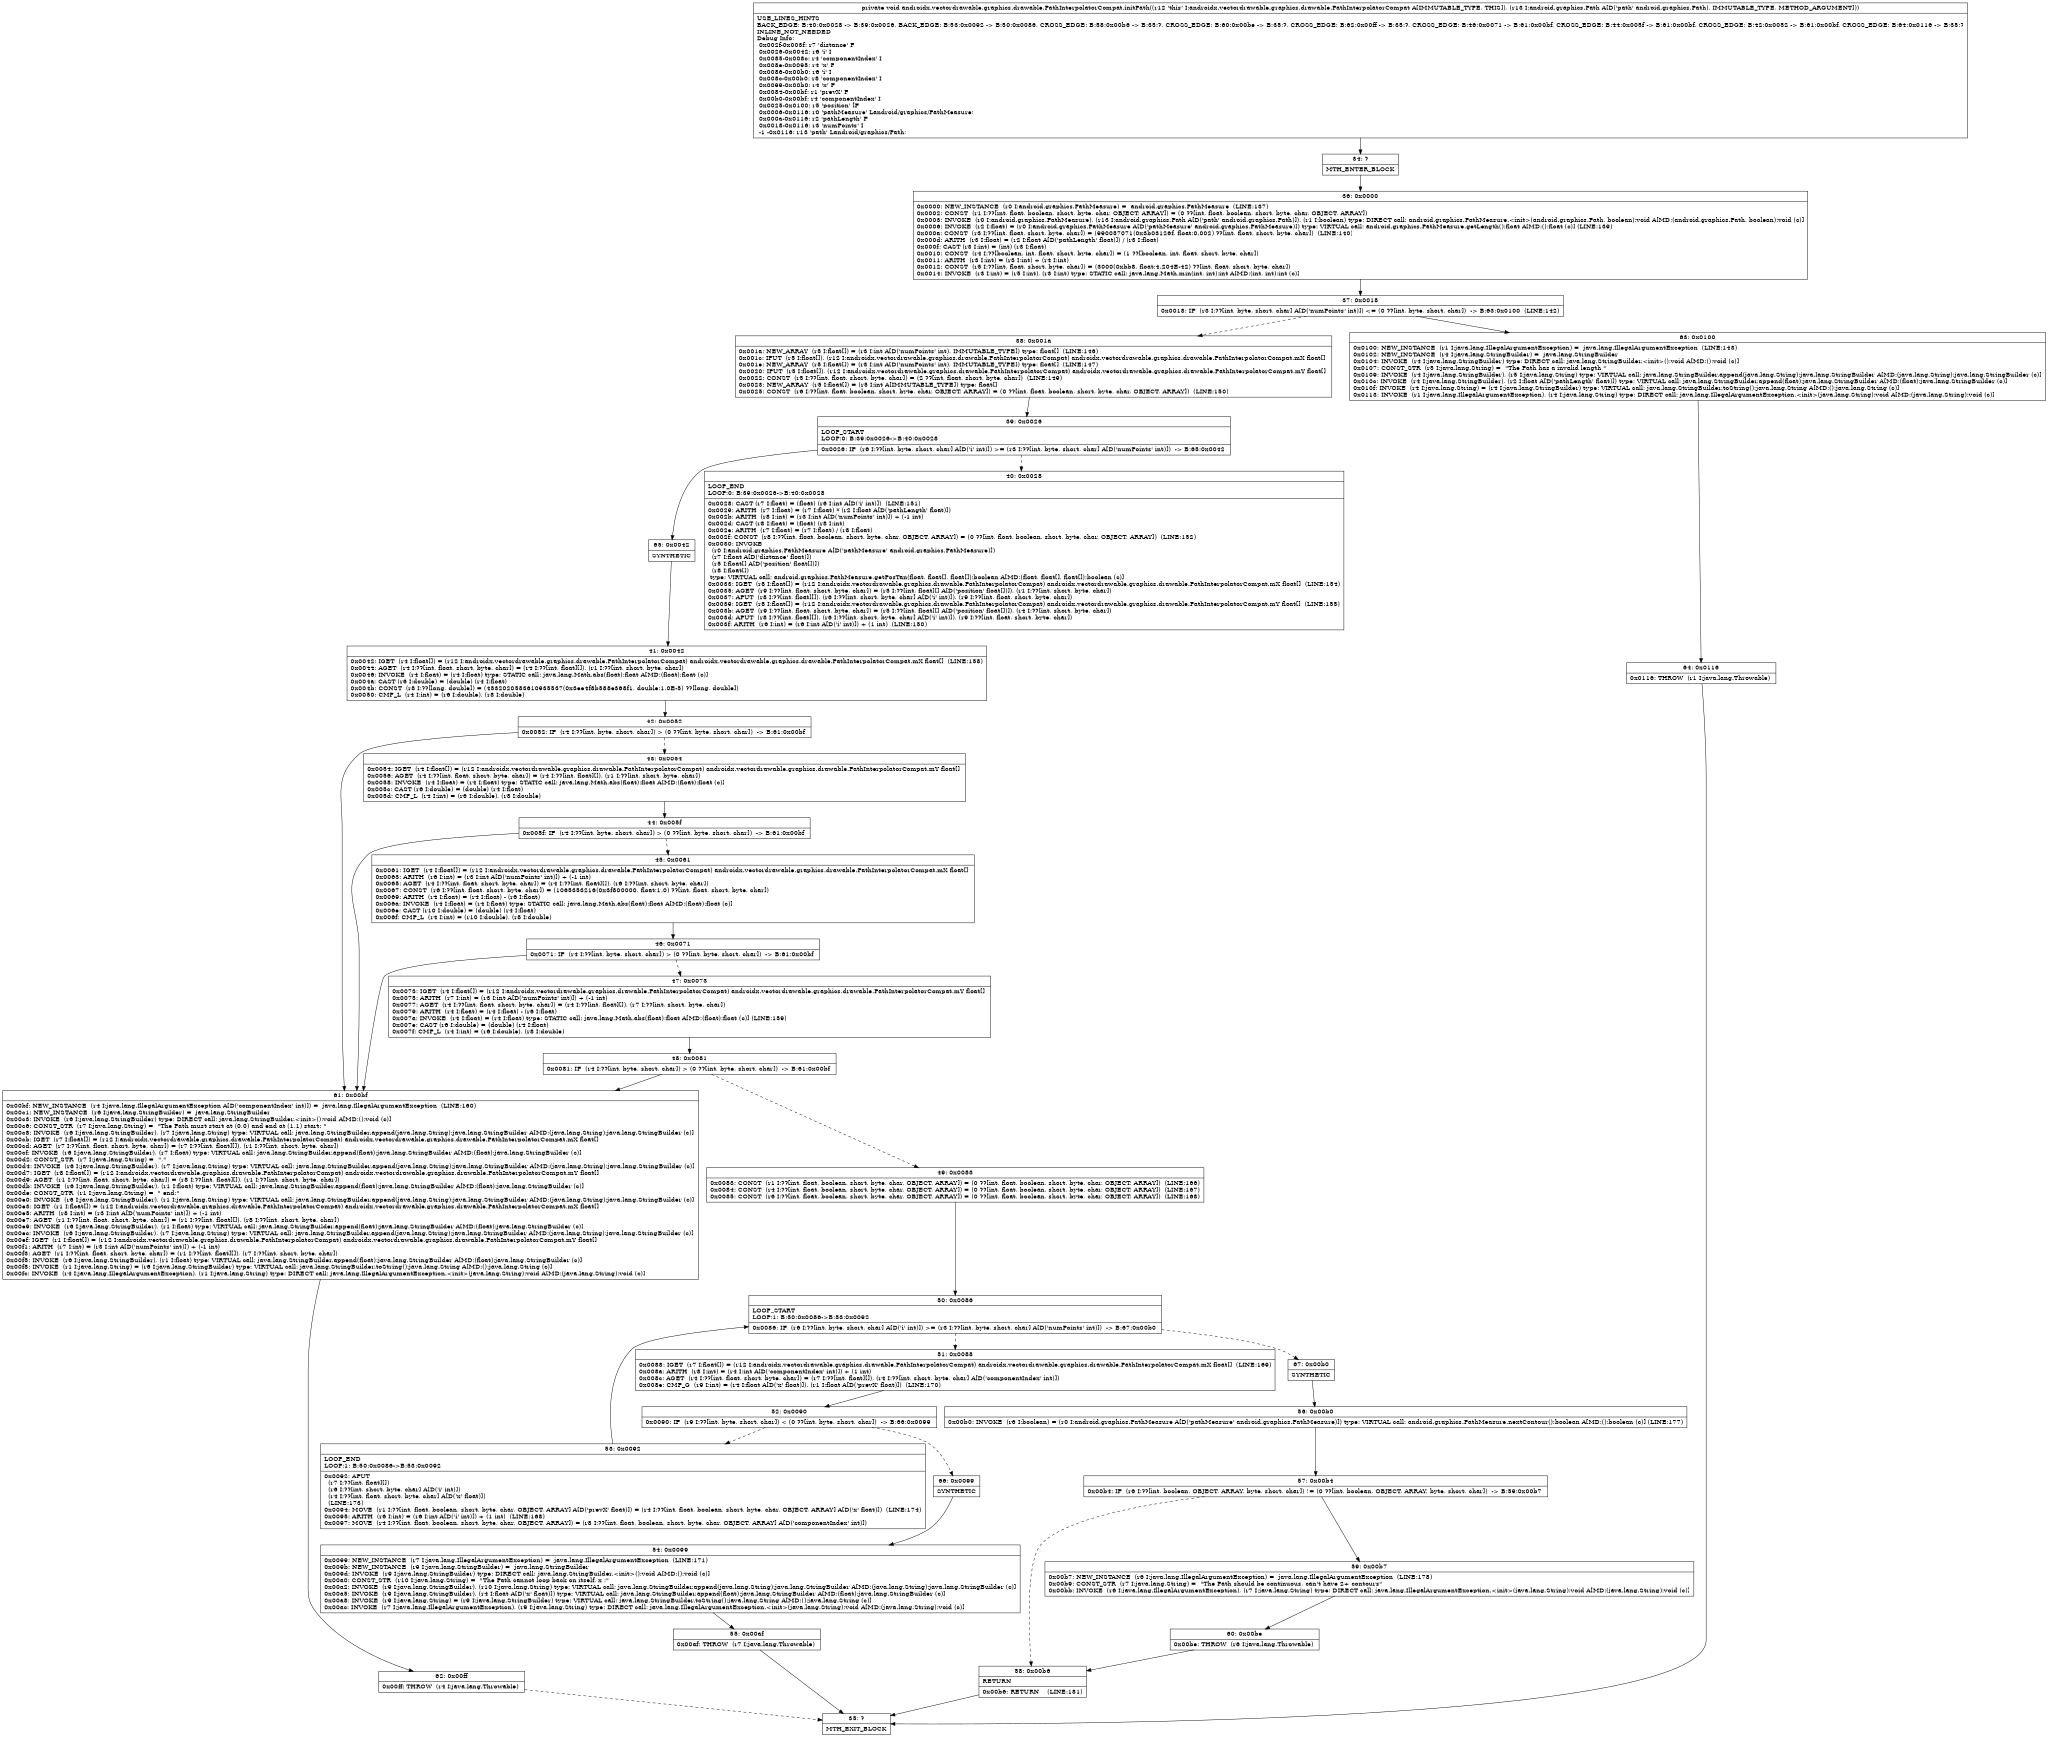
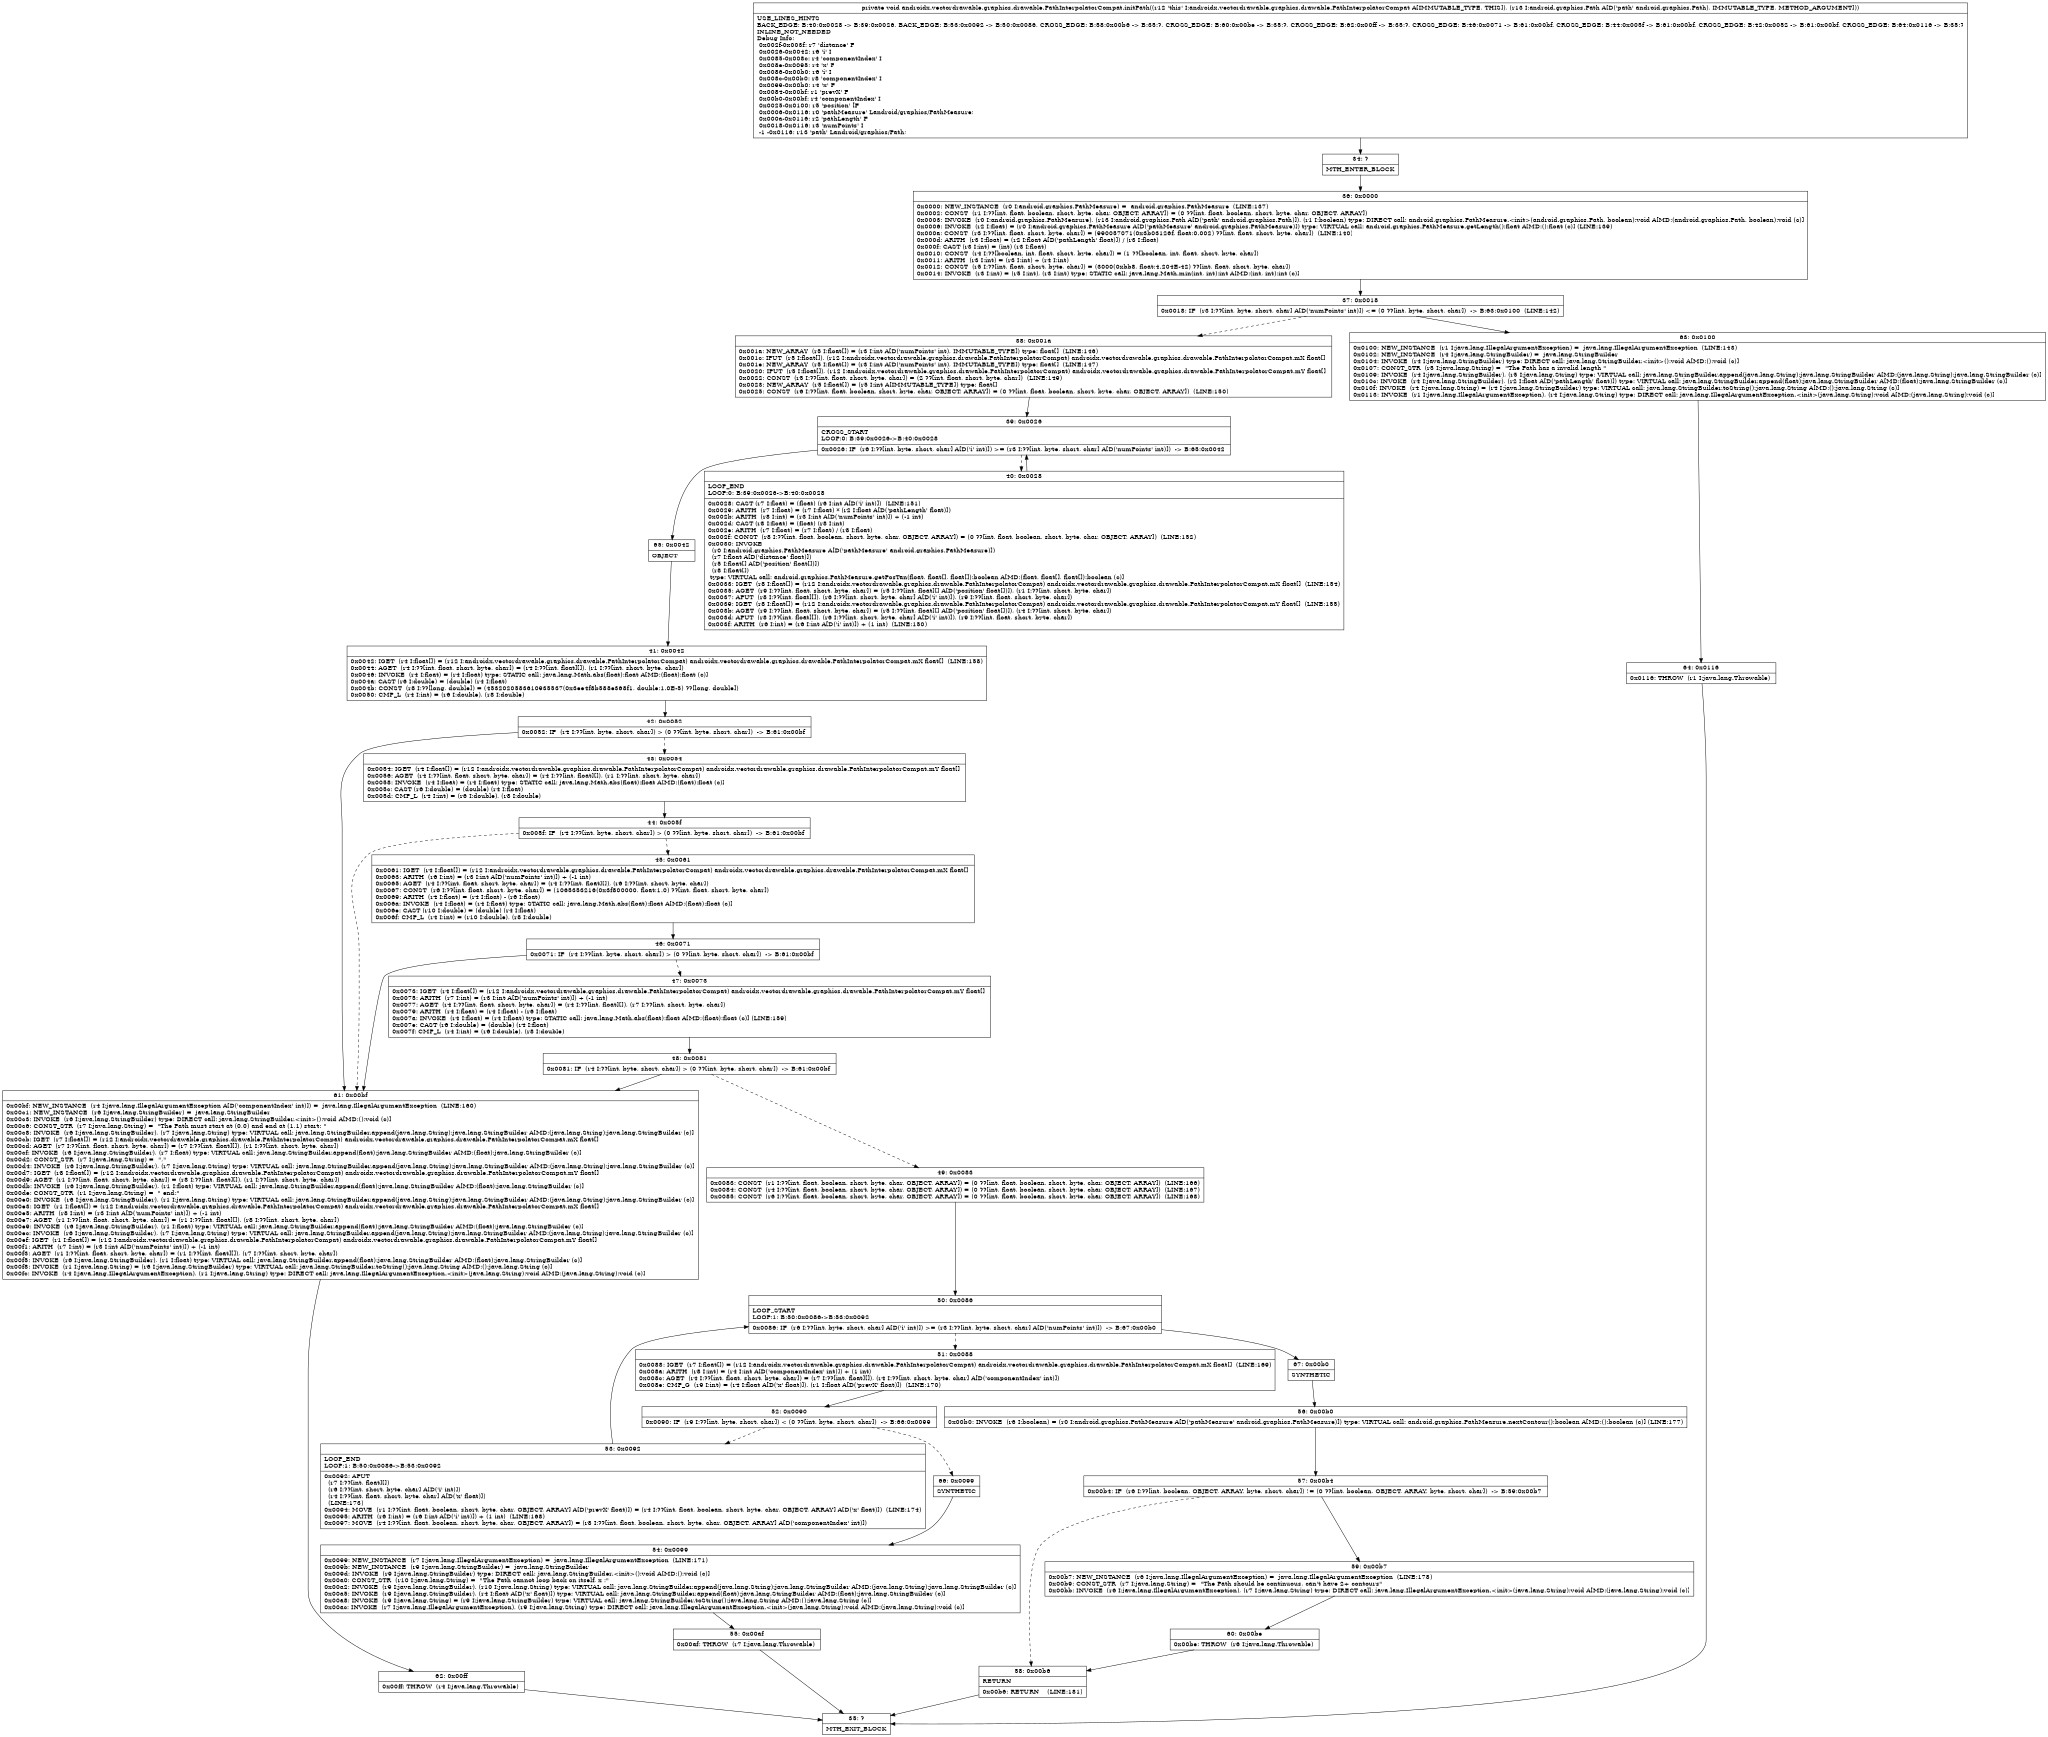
(843, 432) -> (845, 432)
none -> (1027, 465)
(672, 556) -> (665, 556)
(352, 892) -> (352, 892)
(1229, 1338) -> (1229, 1338)
(671, 1705) -> (671, 1705)
